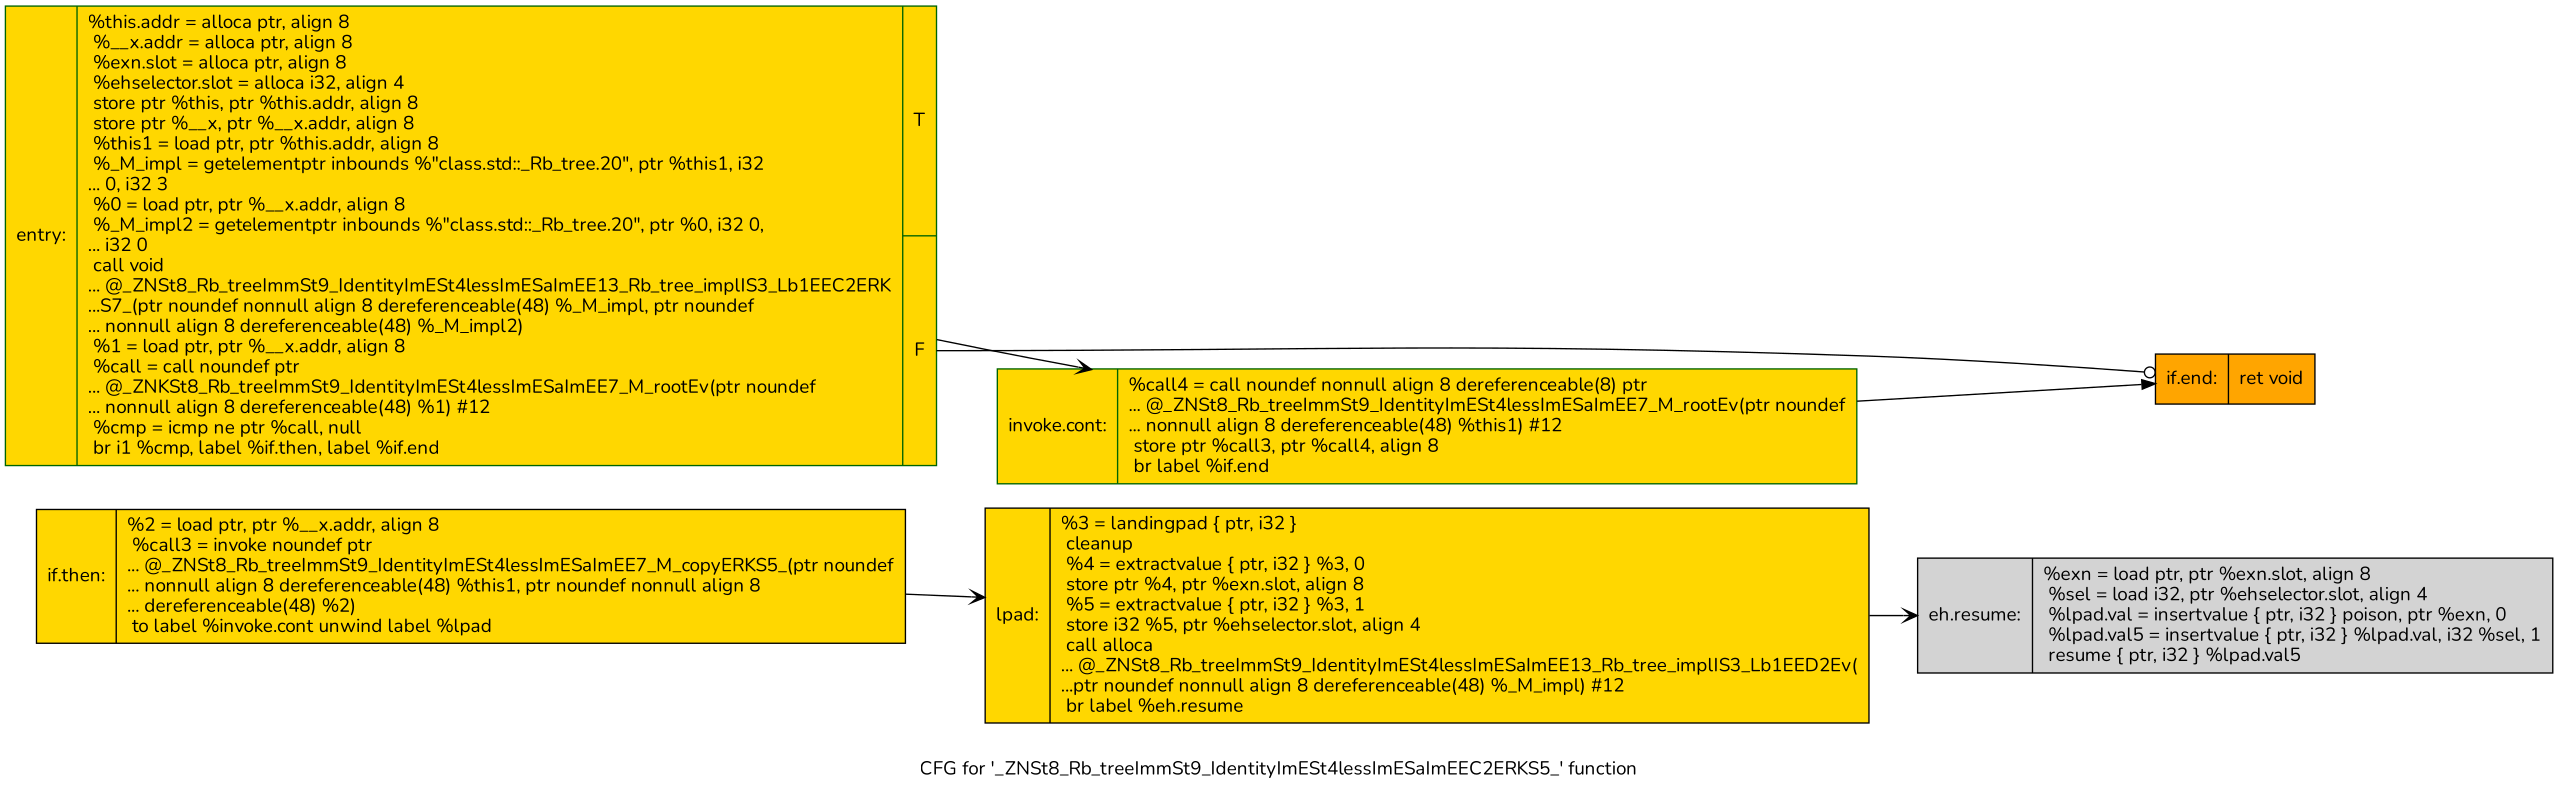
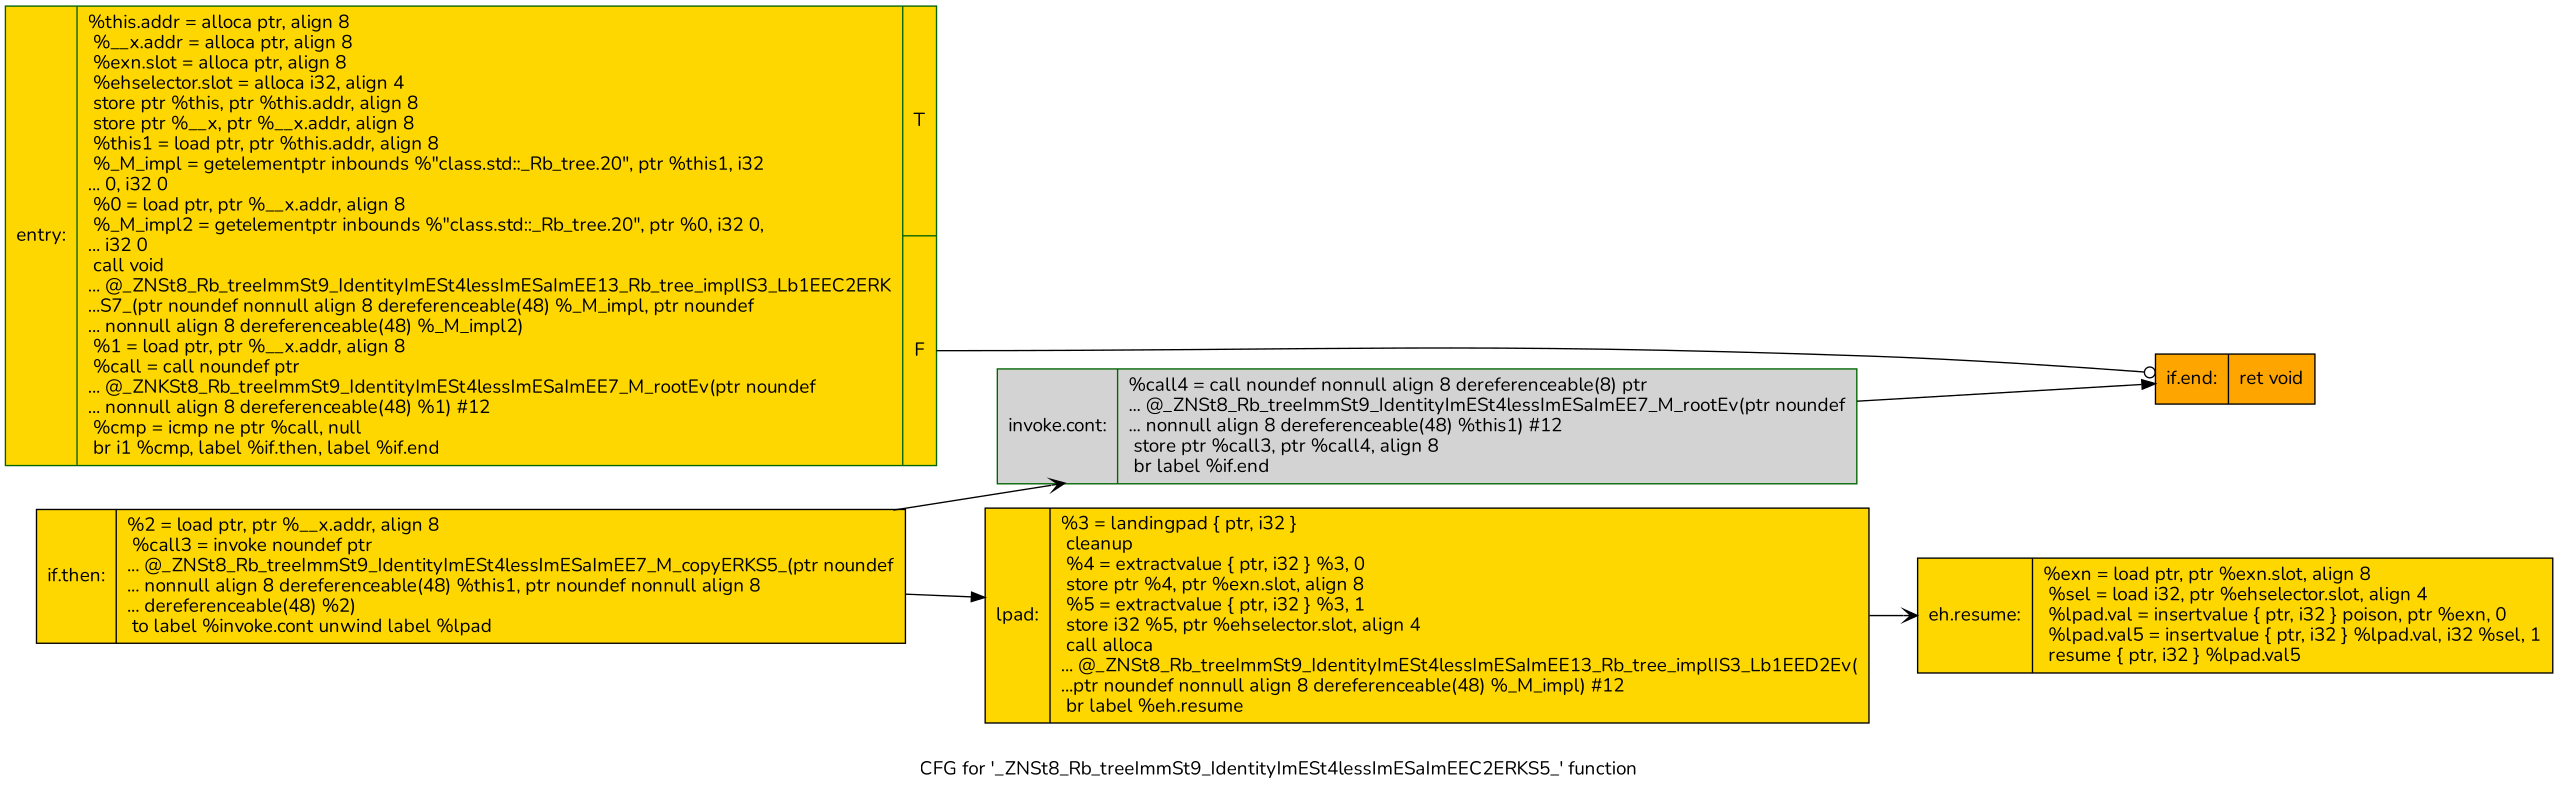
(128, 184) -> (128, 184)
(1036, 359) -> (972, 498)
(1427, 426) -> (1427, 426)
(939, 596) -> (939, 596)
(2235, 616) -> (2235, 616)
